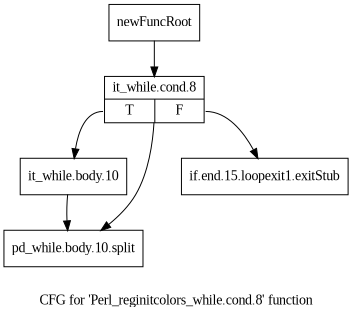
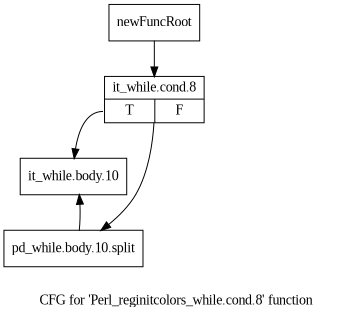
(265, 177) -> none
(67, 208) -> (80, 218)
